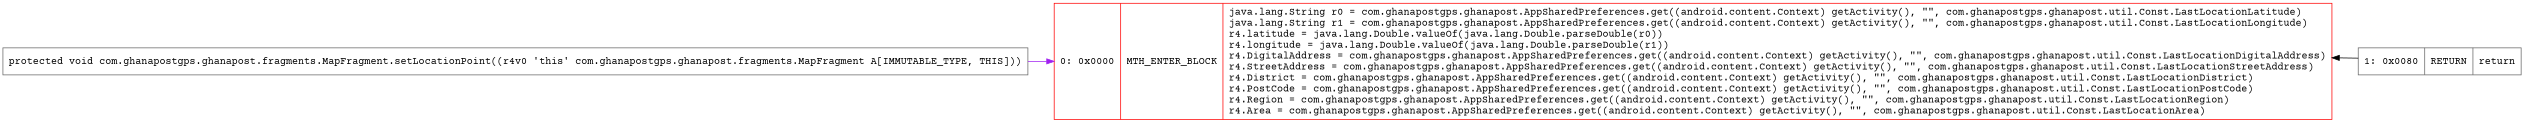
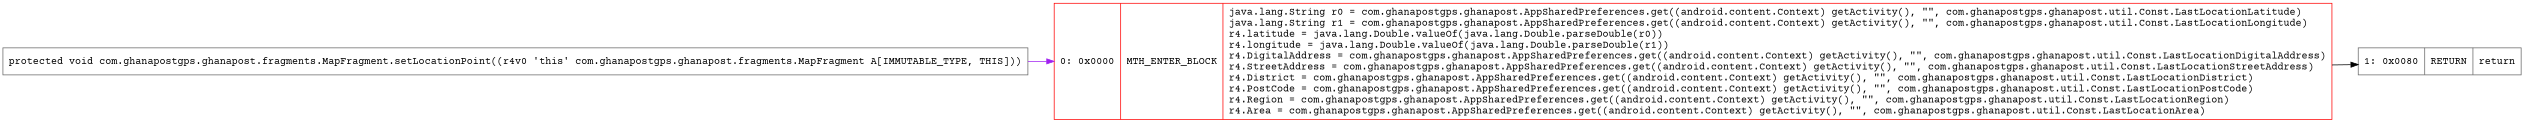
(2349, 58) -> (2341, 65)
